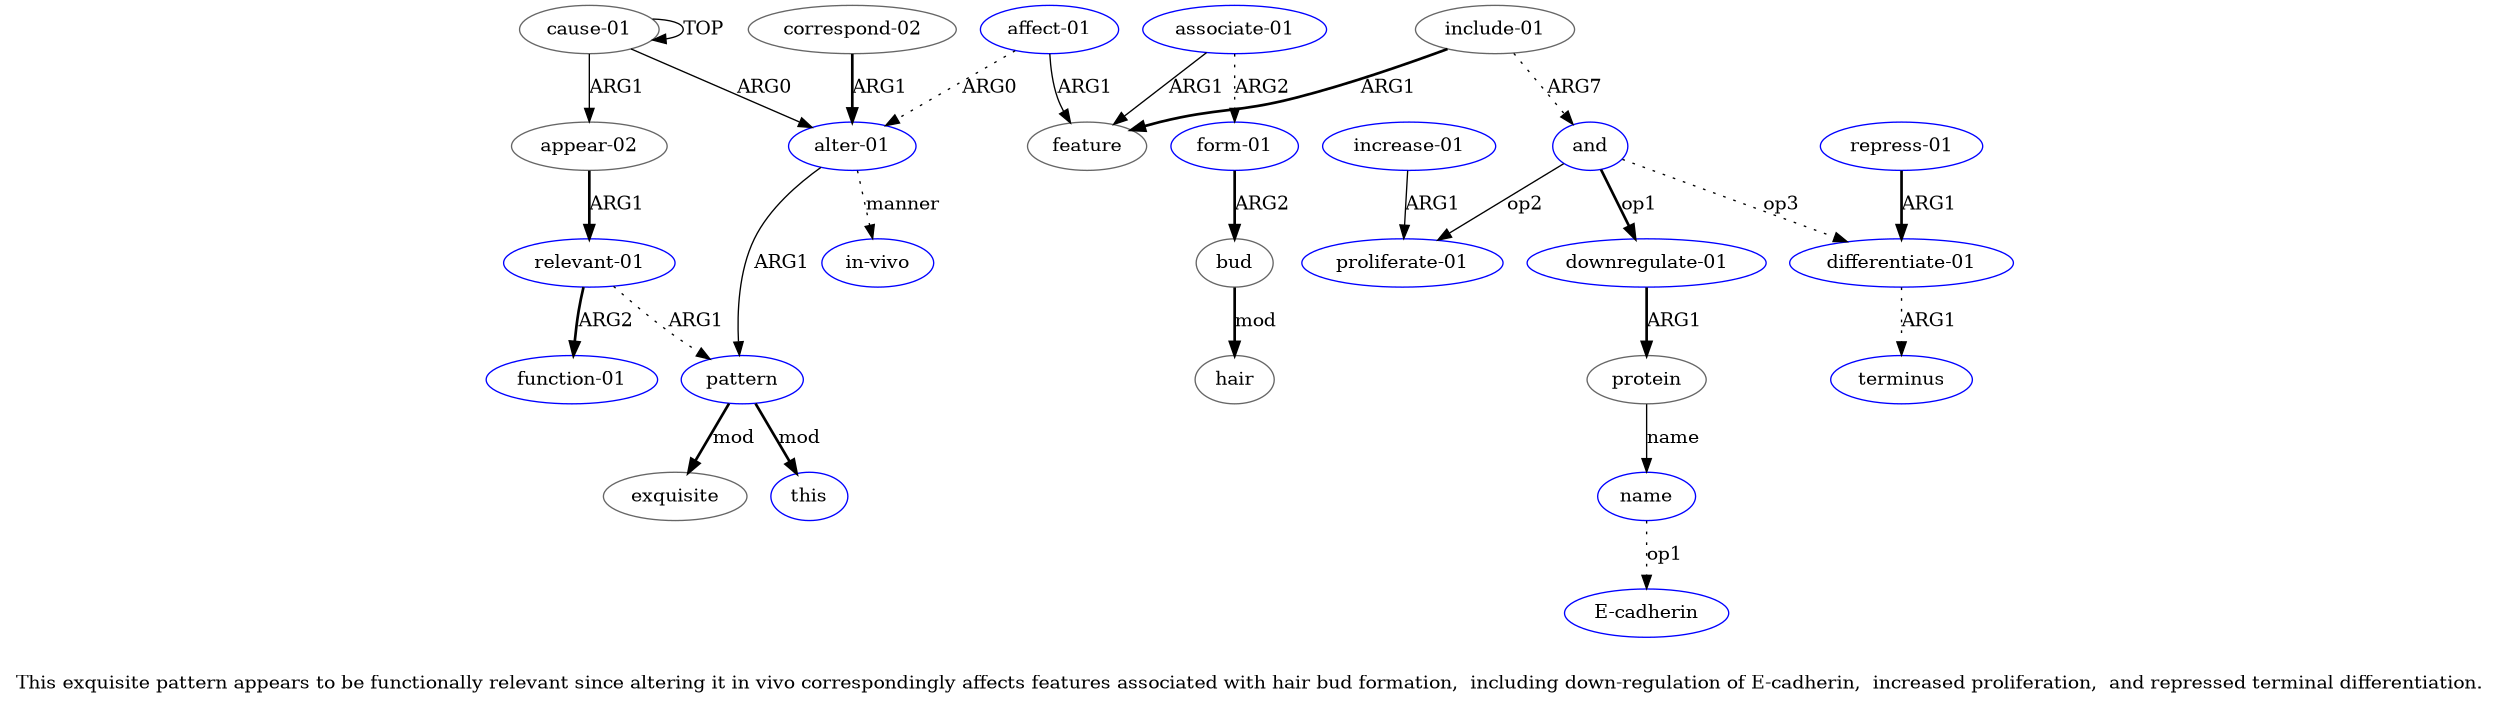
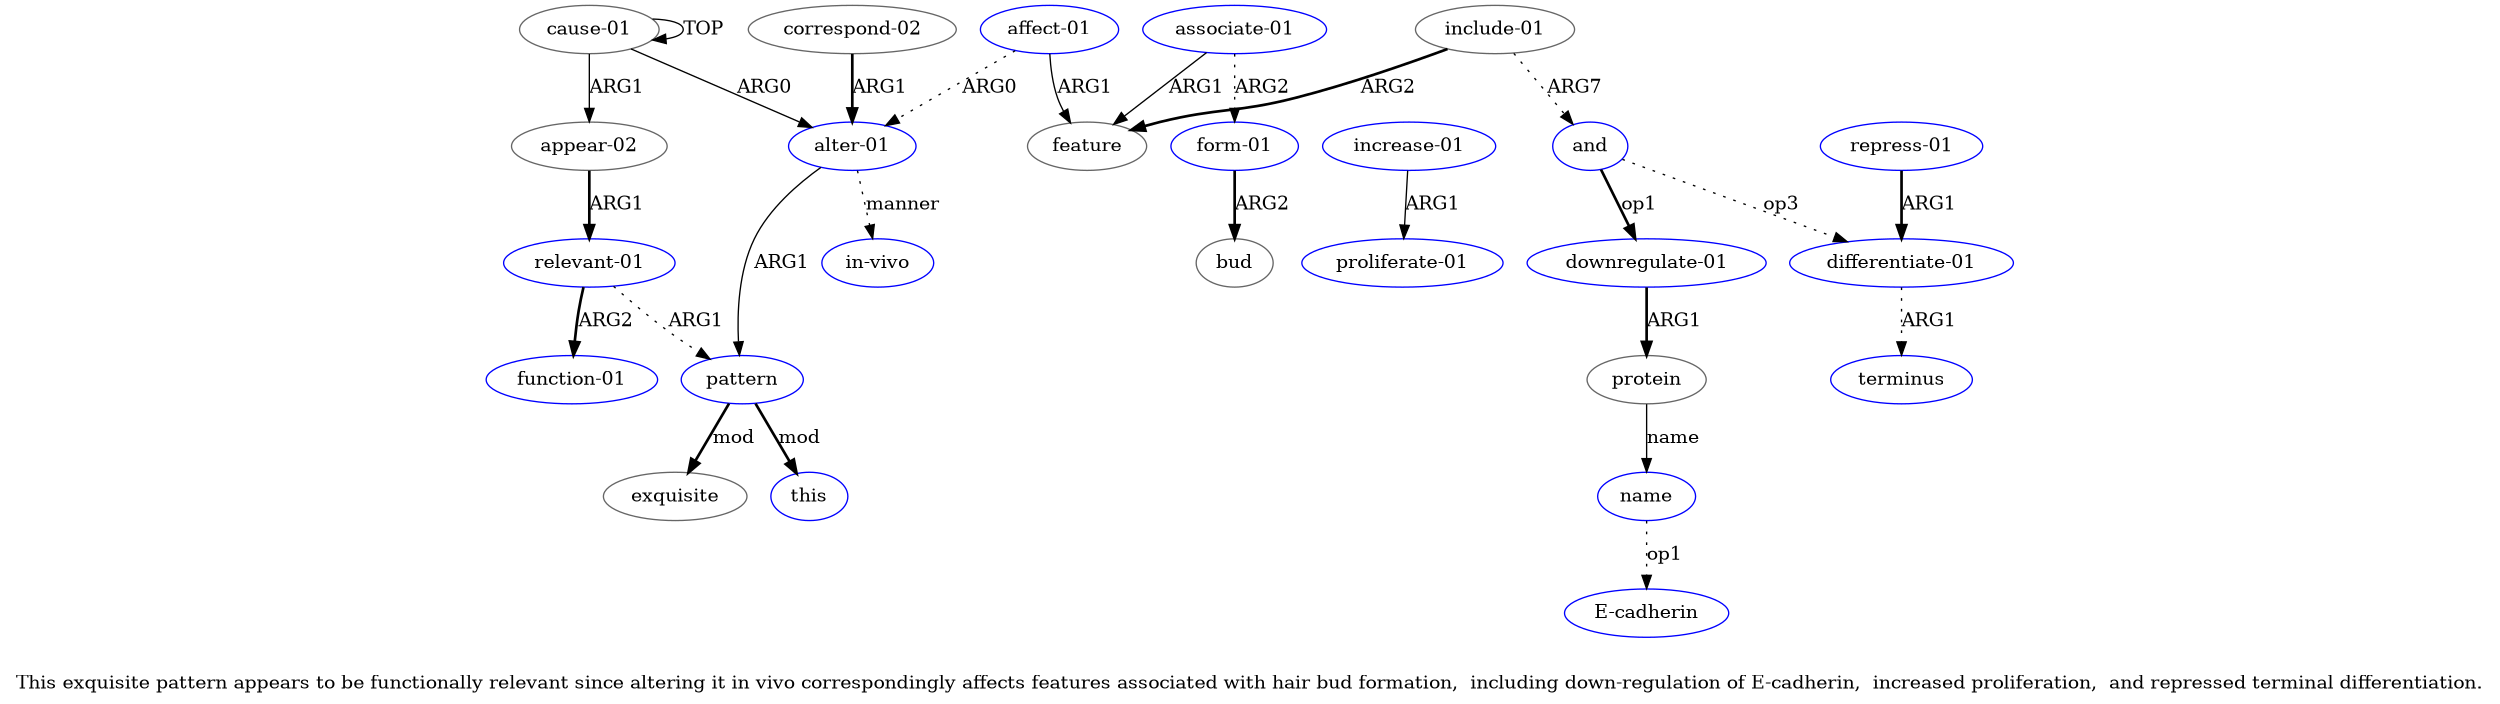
(1388, 88) -> (1388, 88)
(1507, 198) -> none
(1235, 380) -> none
